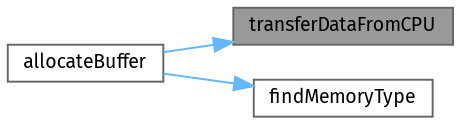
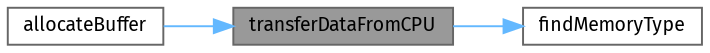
(199, 79) -> (478, 26)
